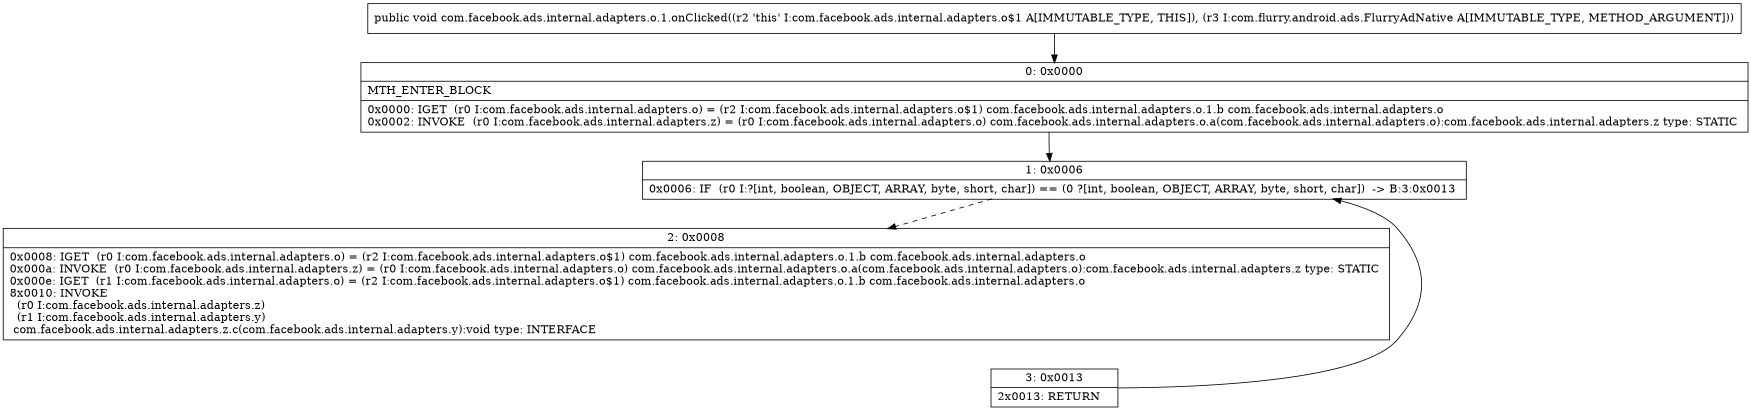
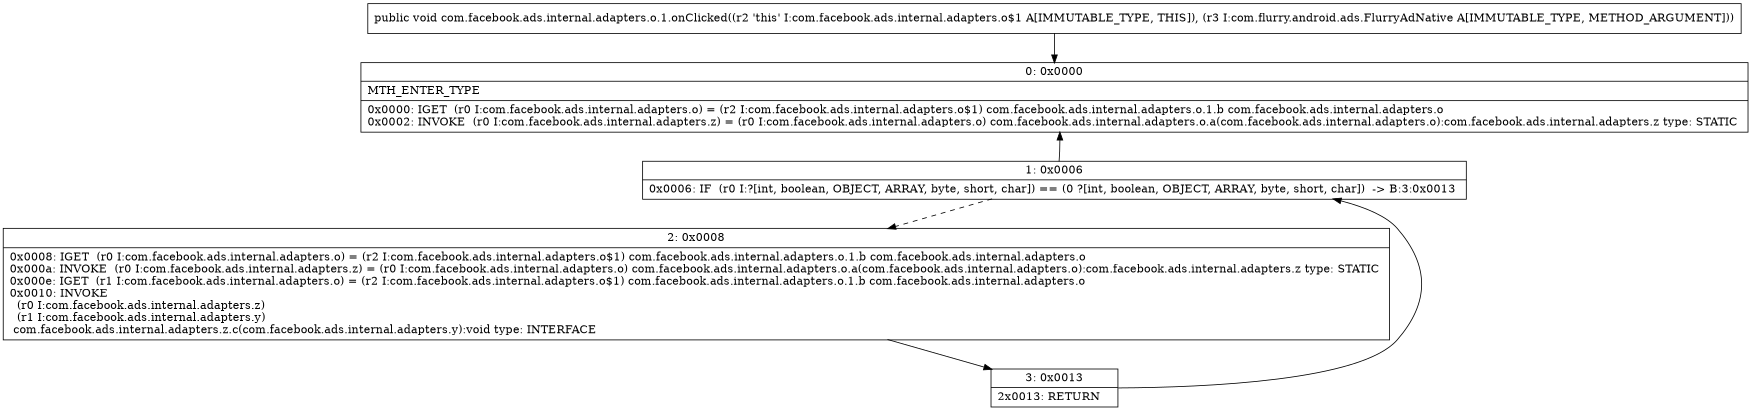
(430, 91) -> (424, 91)
(1049, 143) -> (1060, 151)
(63, 293) -> (63, 293)
none -> (936, 353)
